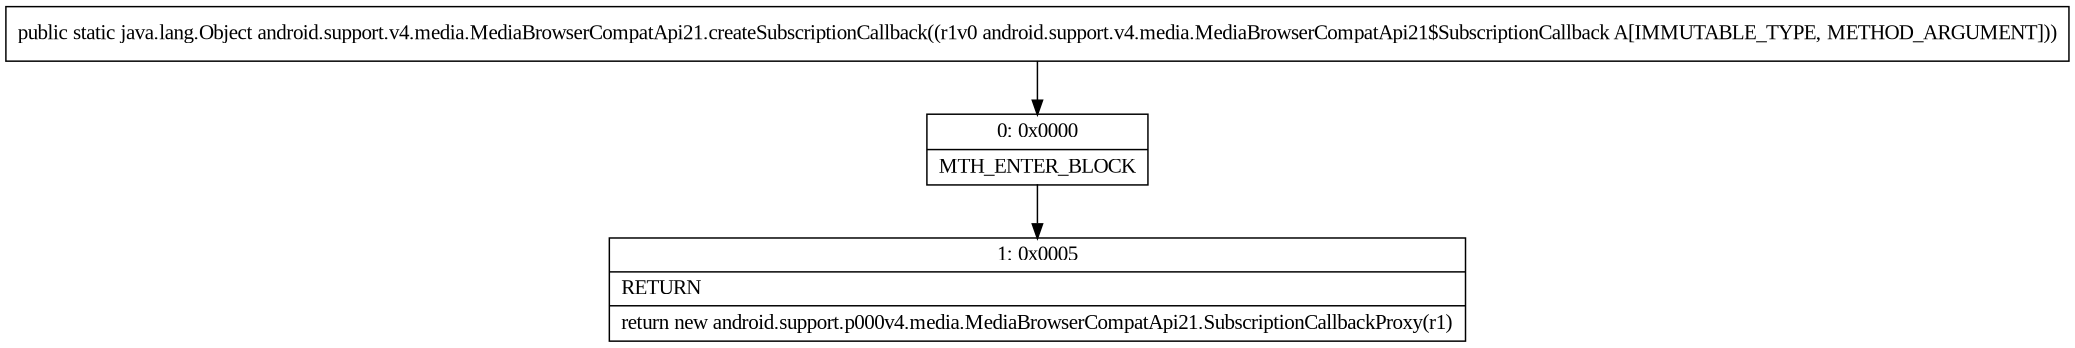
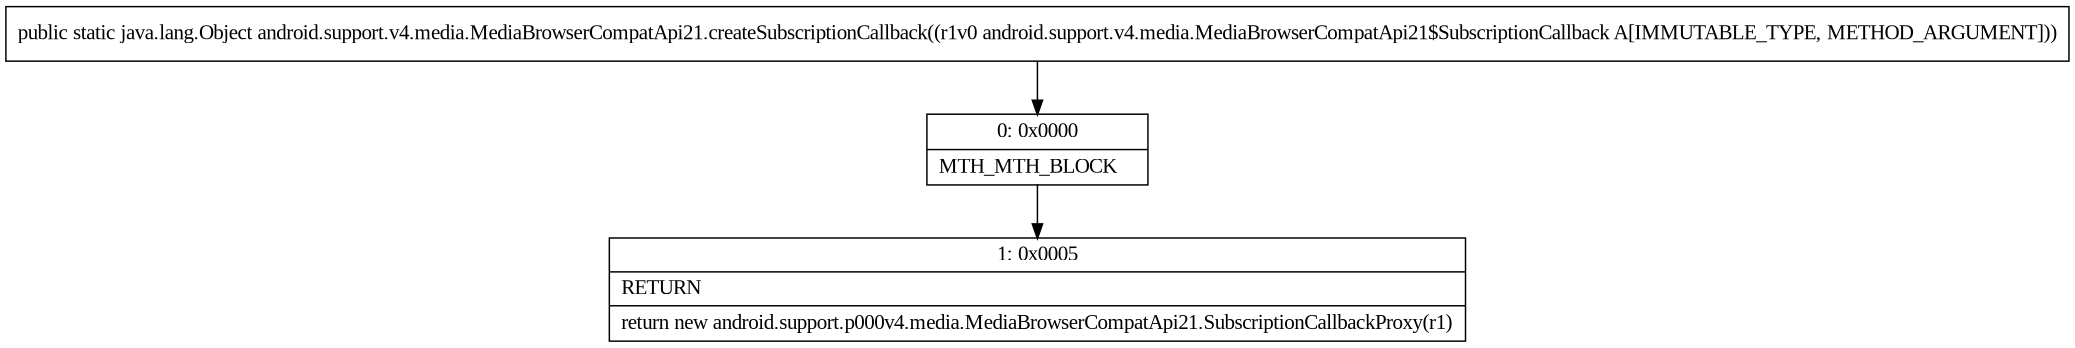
(1037, 167) -> (1028, 167)
